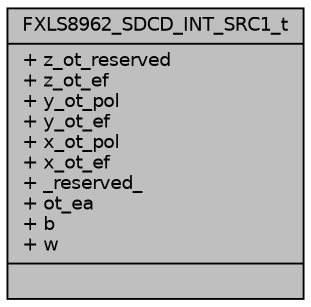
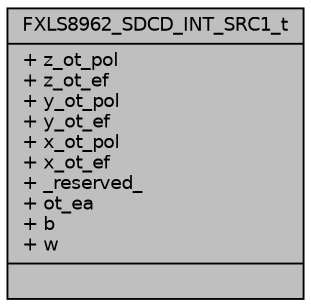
(97, 61) -> (71, 61)
